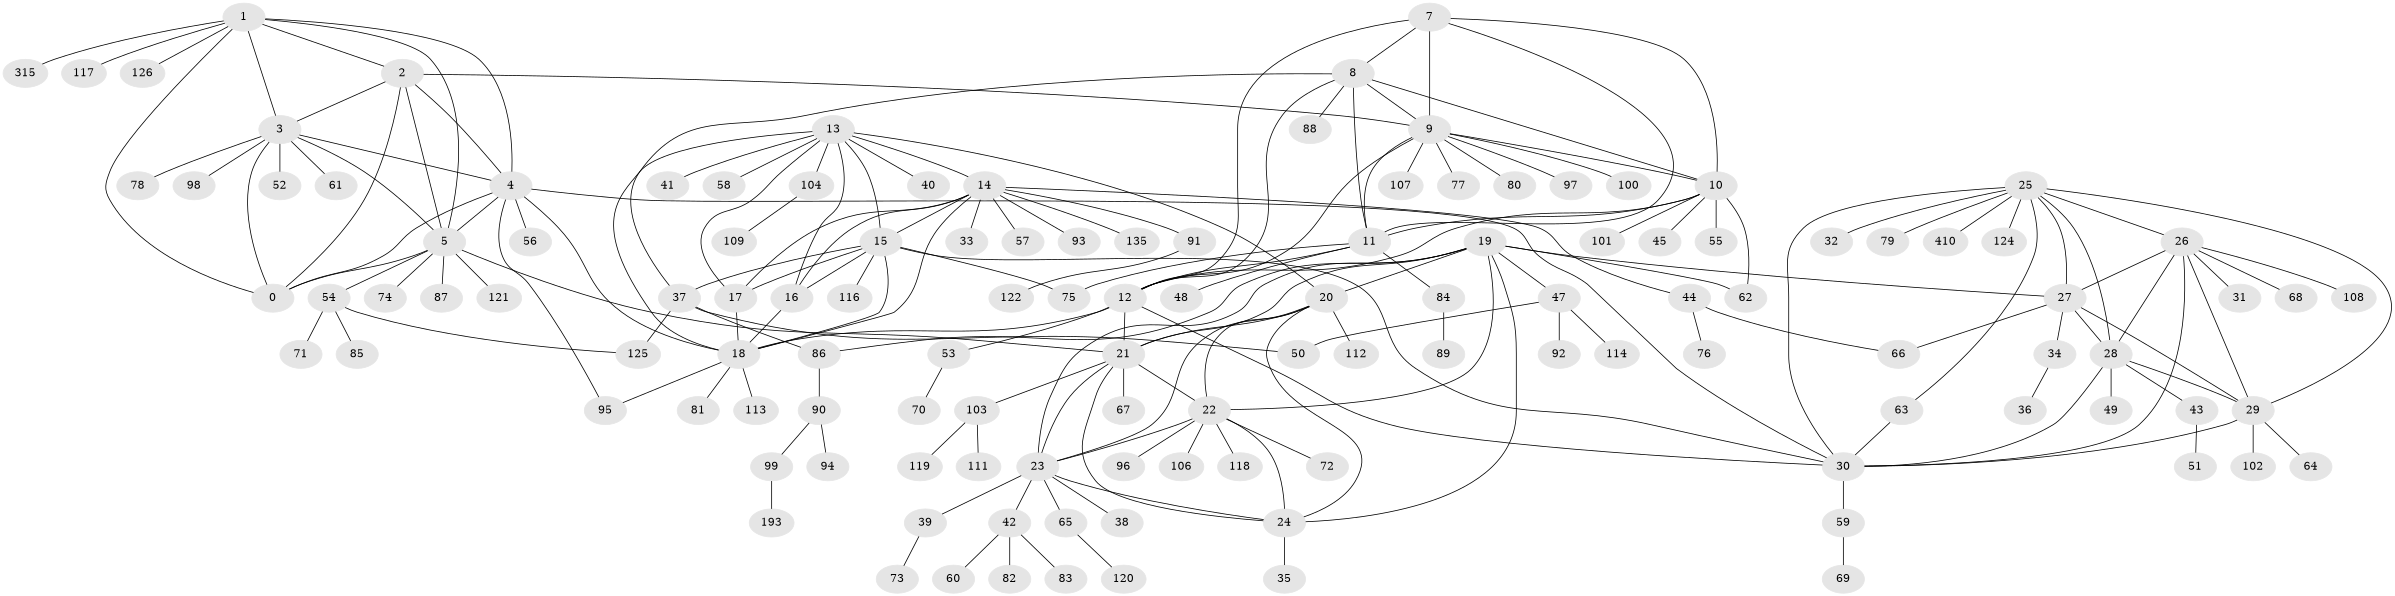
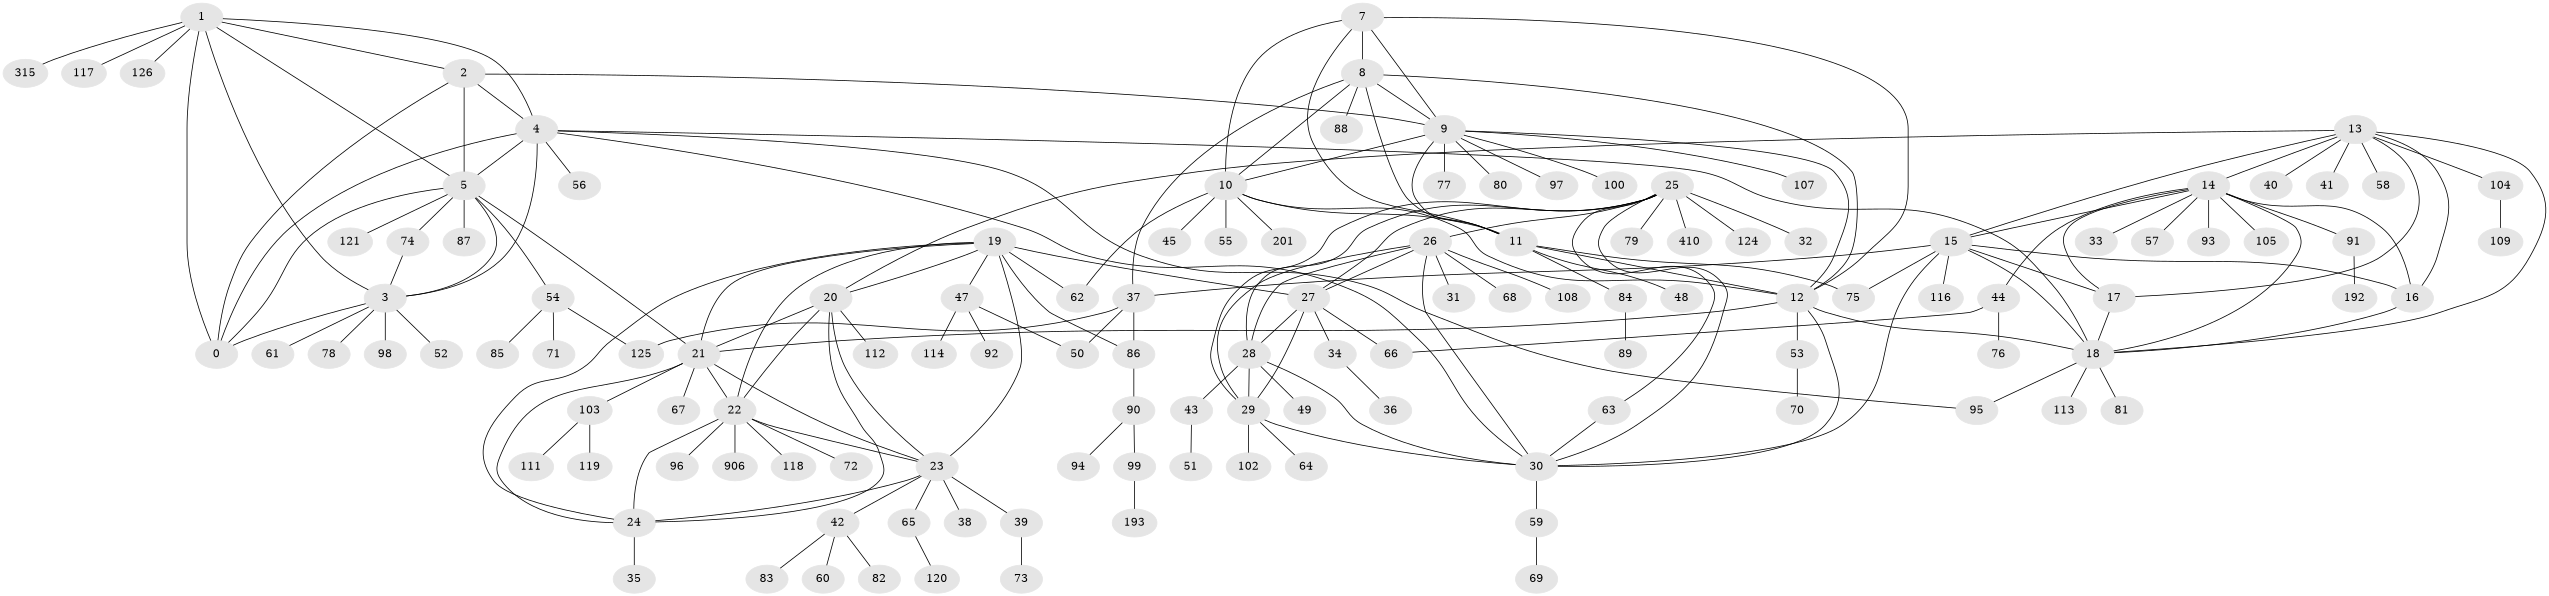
(341, 101) -> (397, 270)
(1137, 242) -> (2266, 242)
(1602, 242) -> (1284, 242)
(1011, 298) -> (2355, 298)
(1181, 467) -> (735, 467)
